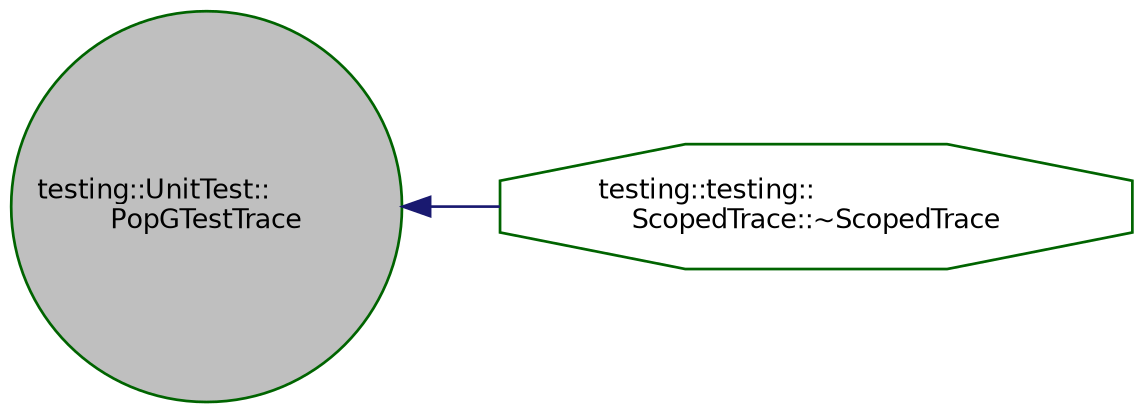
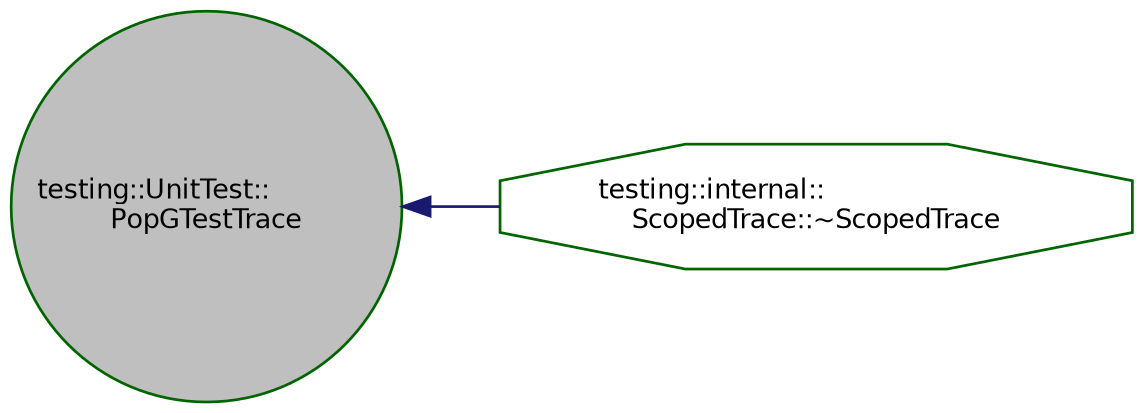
(816, 207) -> (816, 207)
